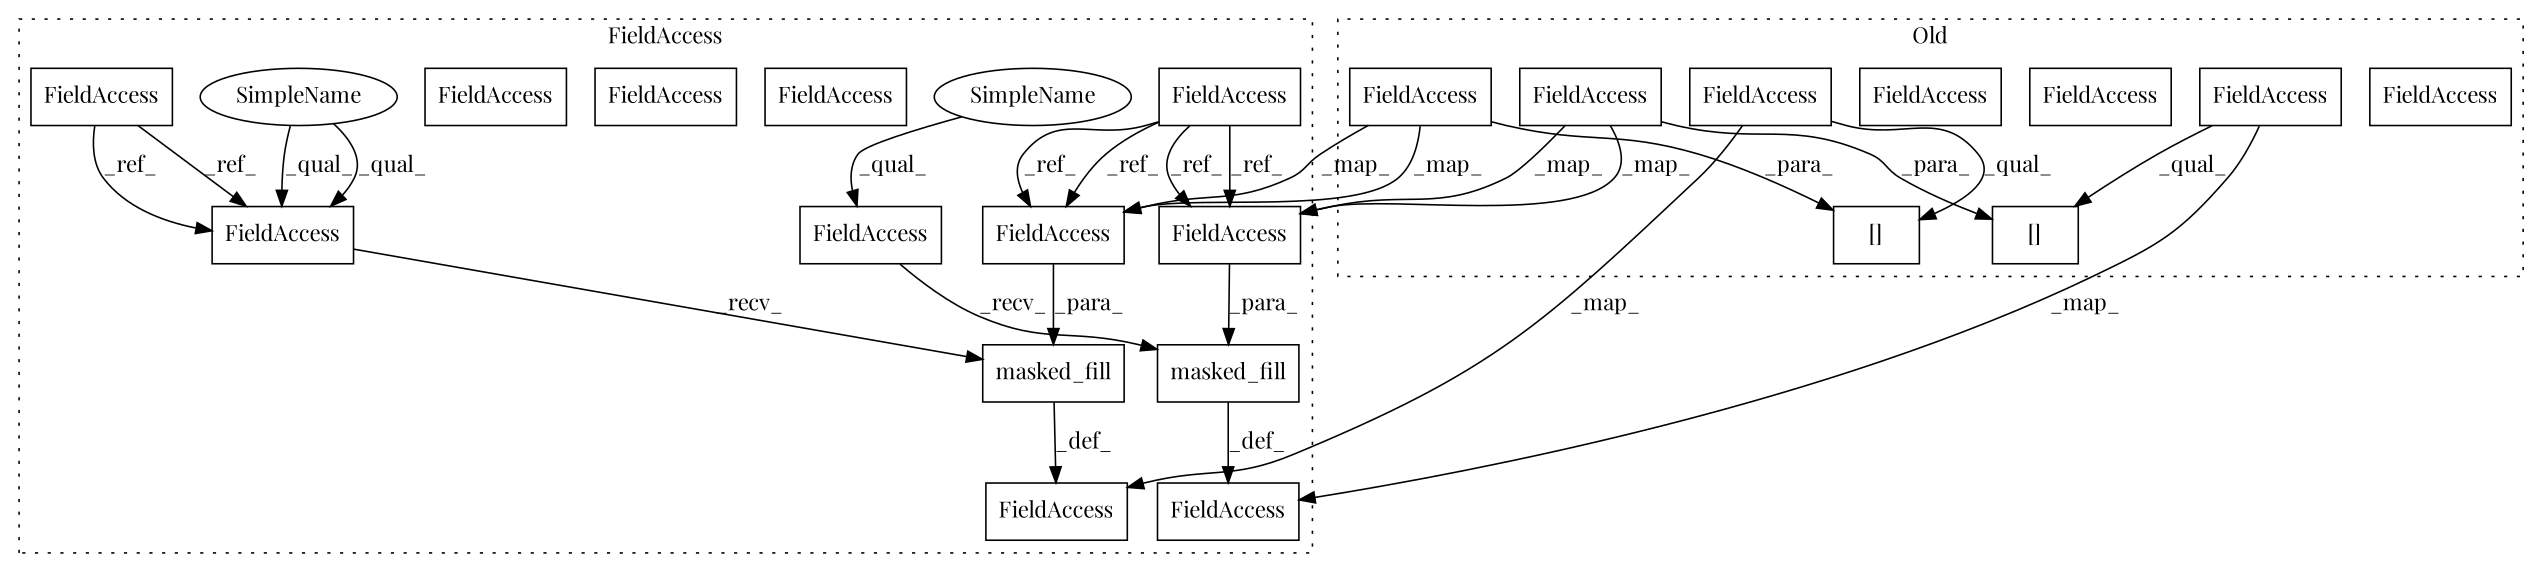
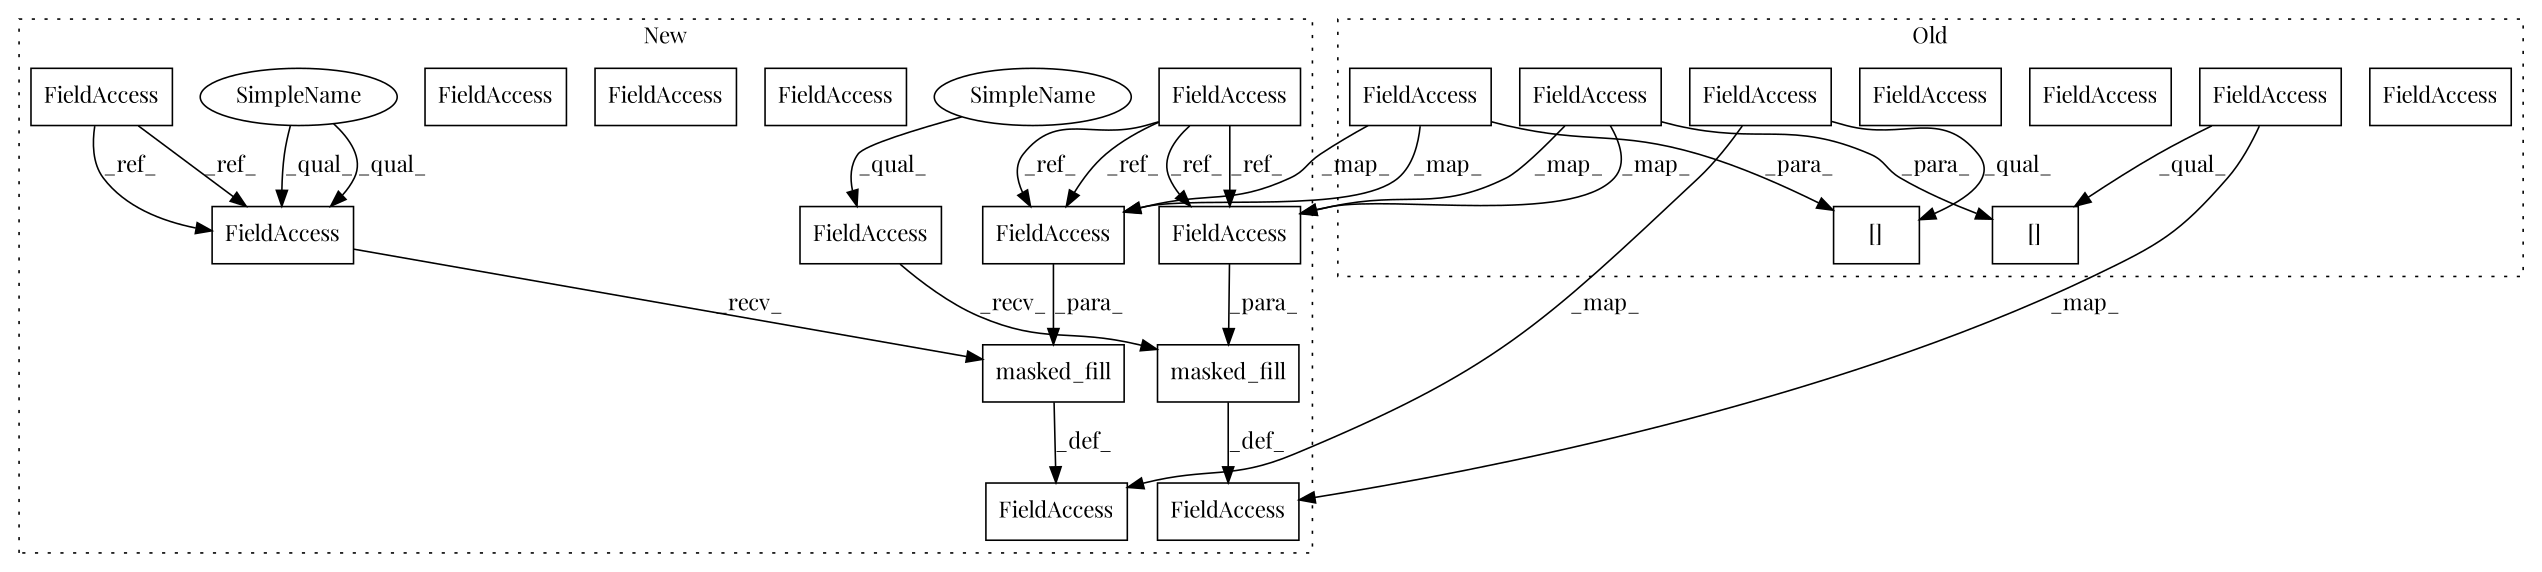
(666, 37) -> (666, 37)
